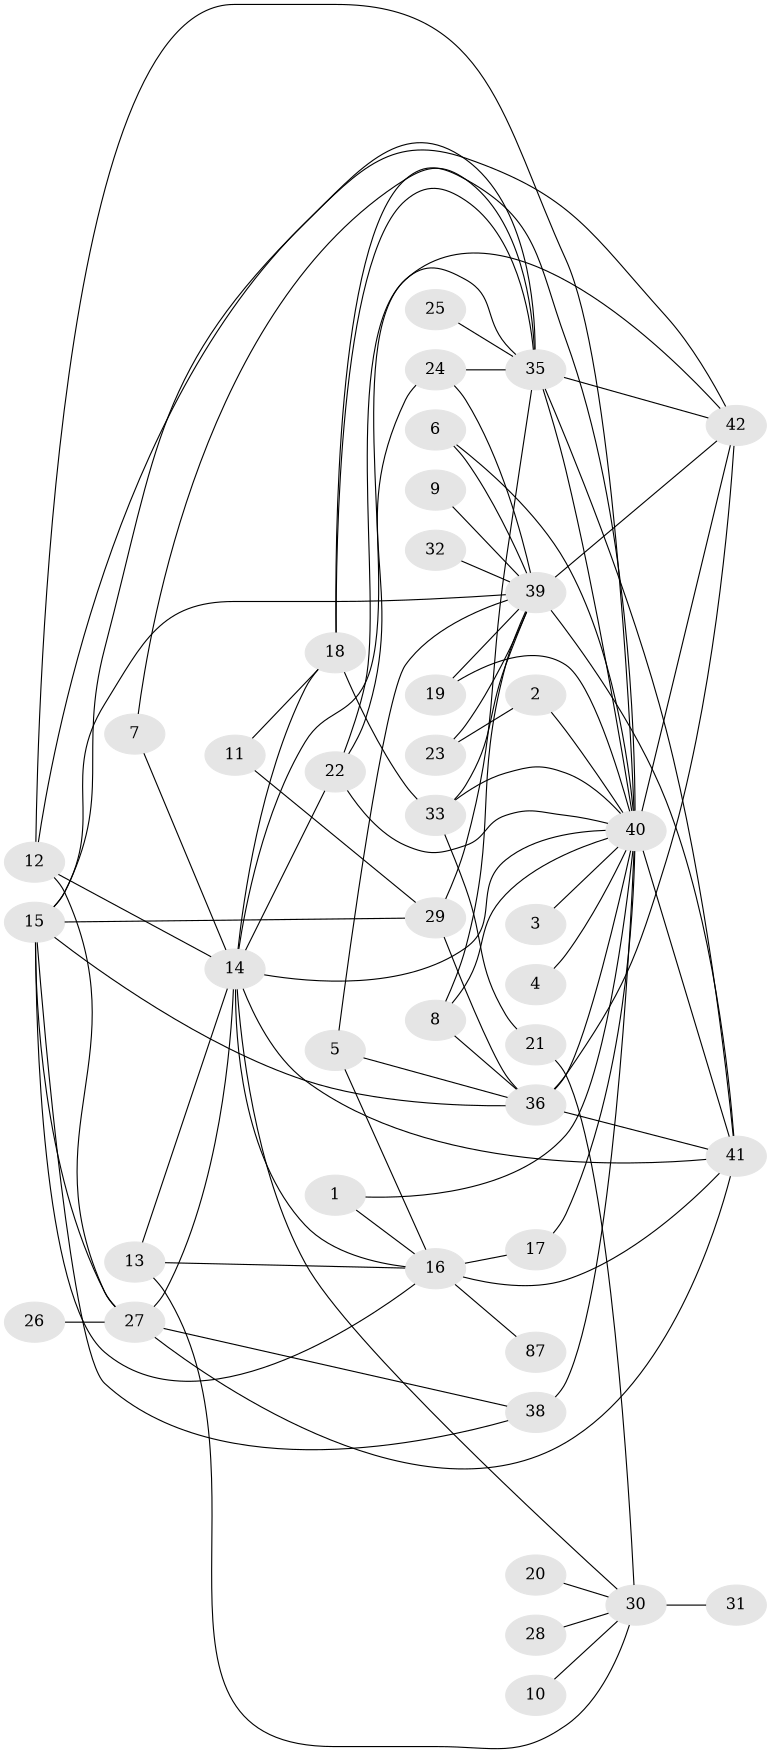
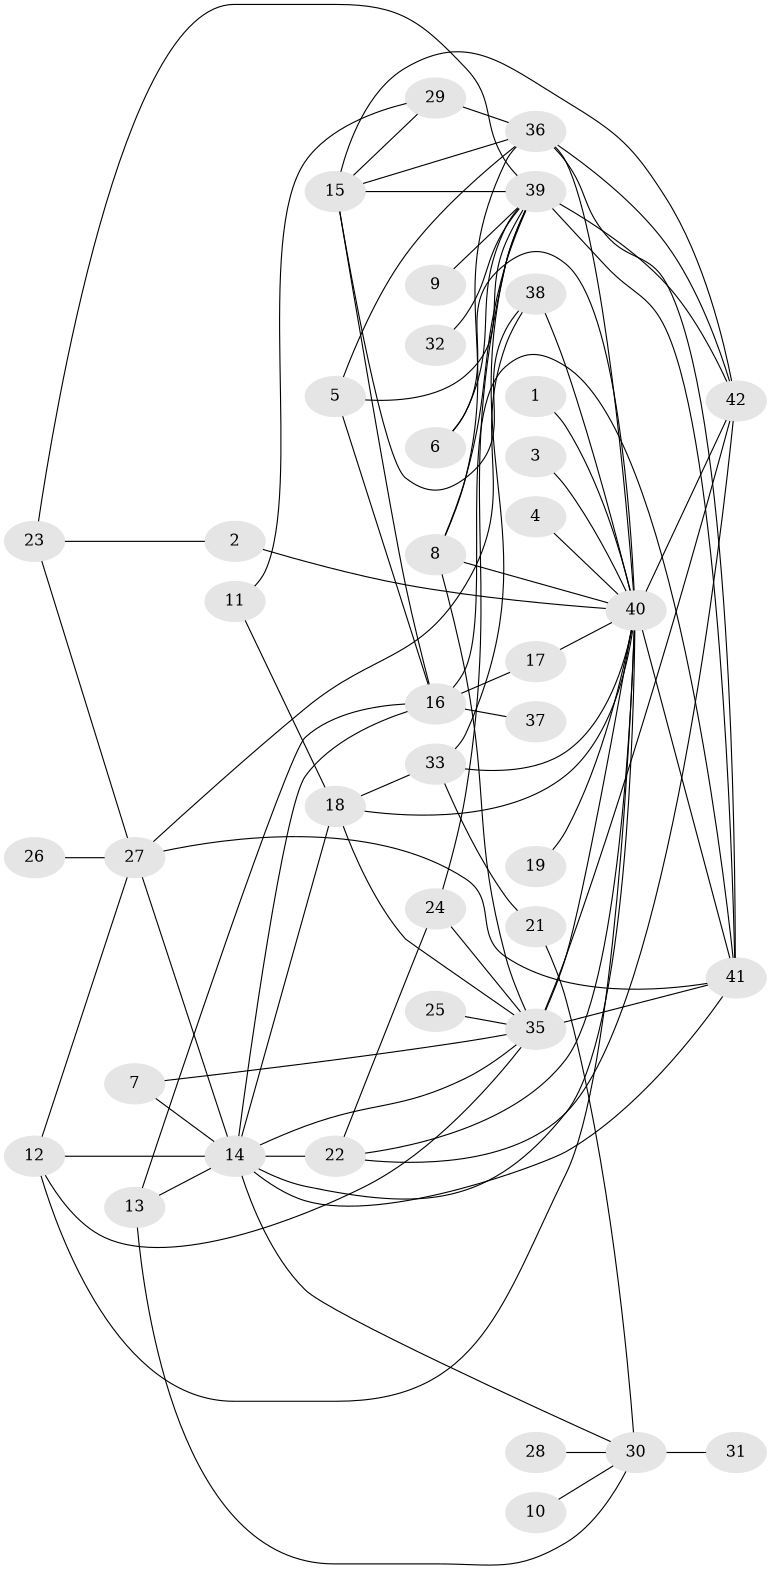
(486, 644) -> none
(496, 646) -> (481, 793)
(73, 1213) -> (85, 700)
(385, 1232) -> none
(536, 1352) -> (536, 722)
(536, 1575) -> none
